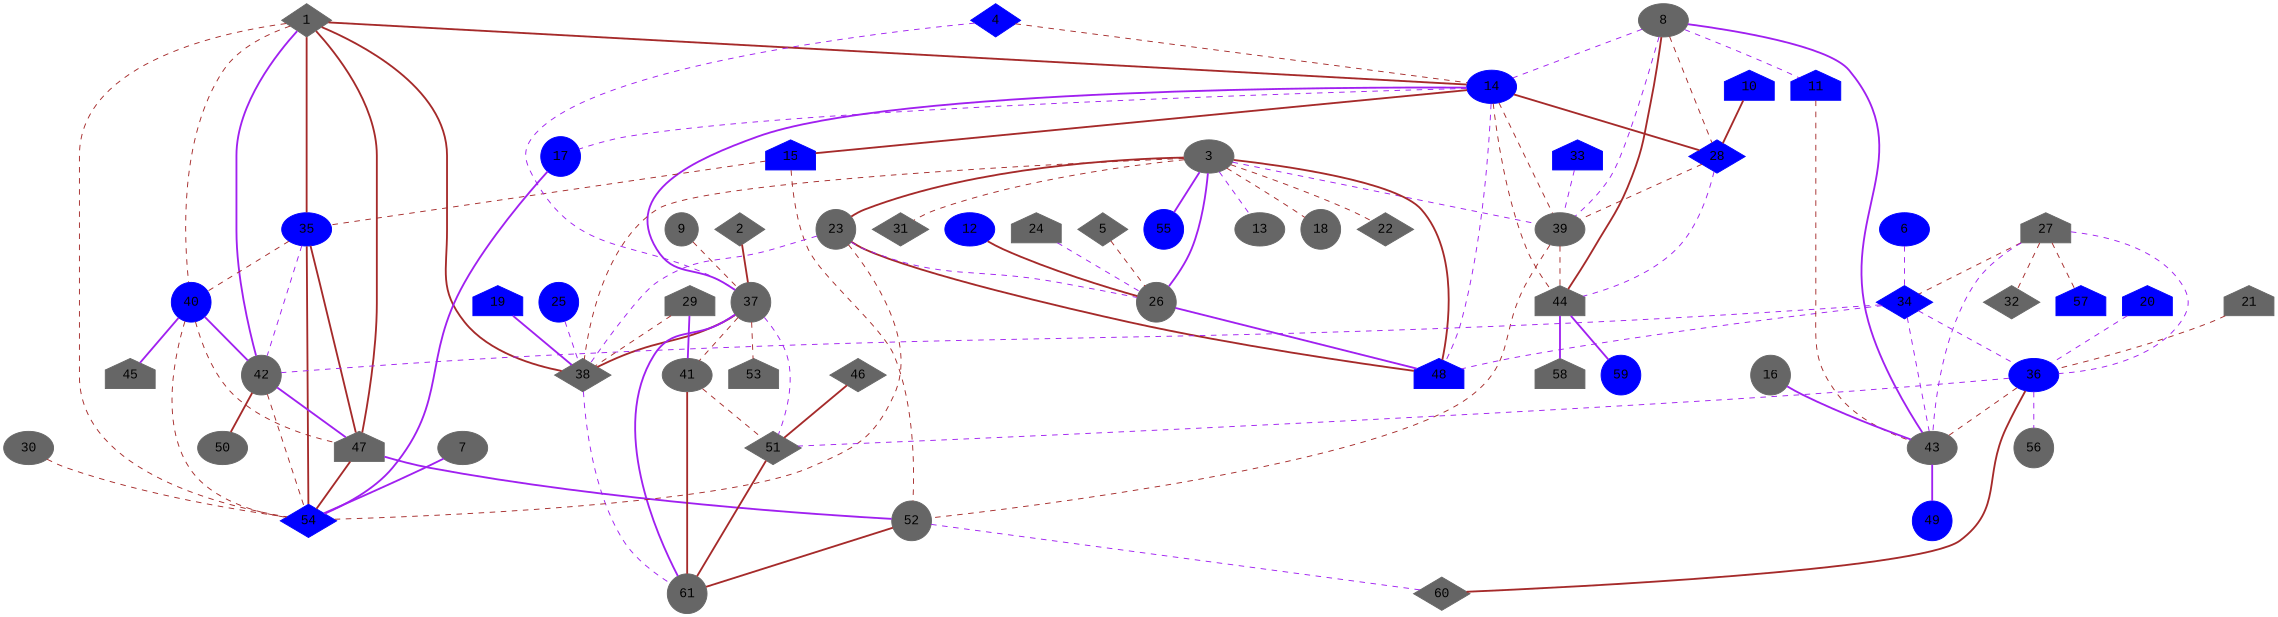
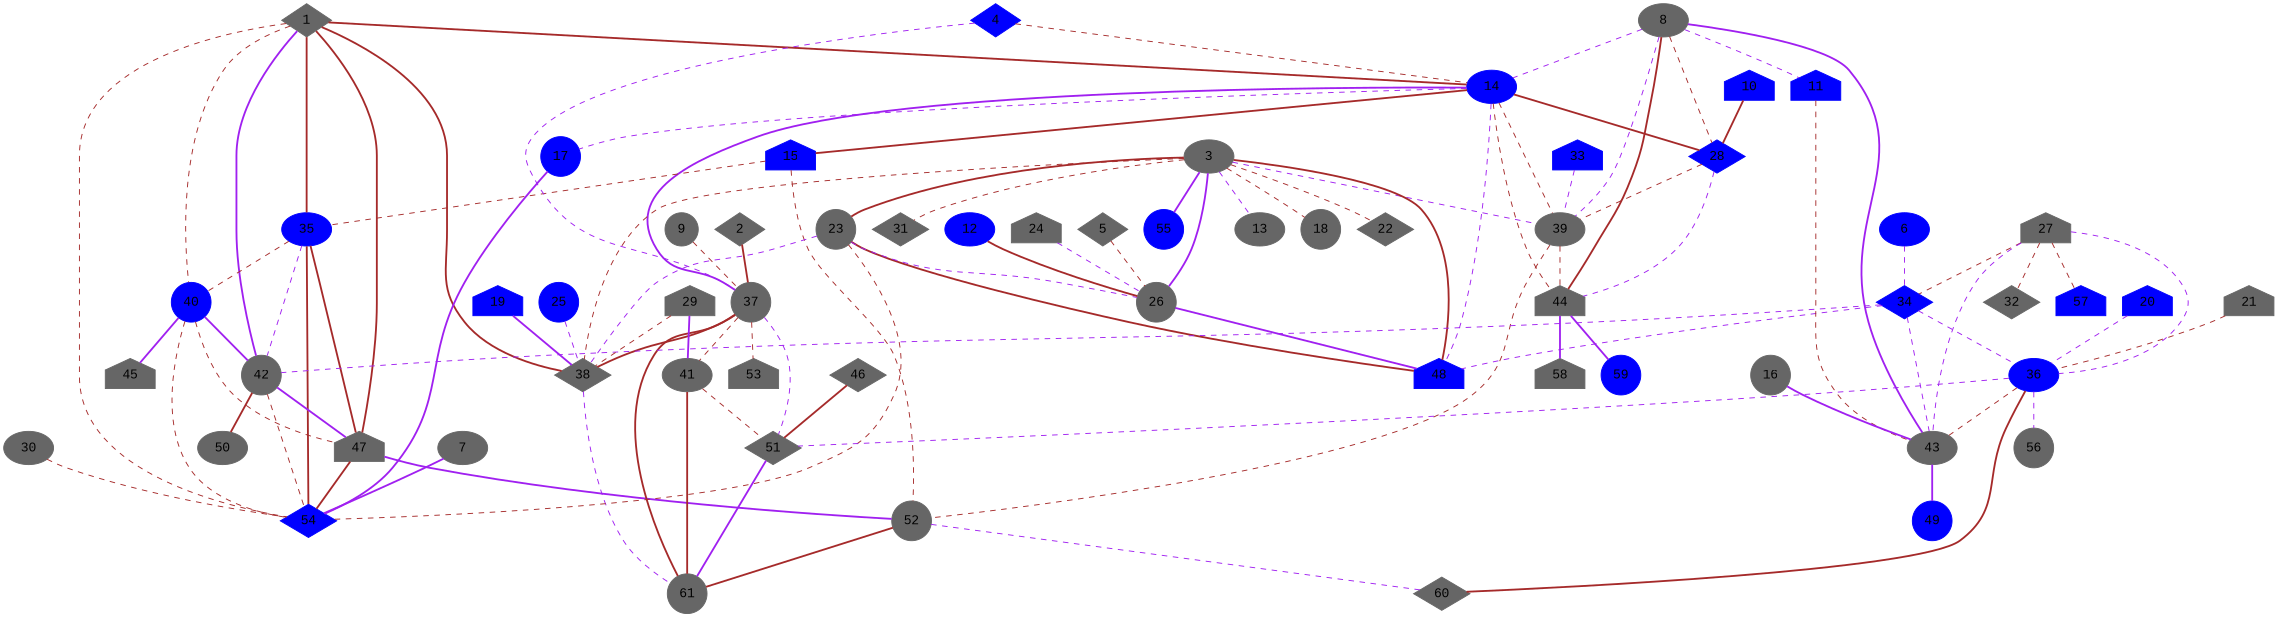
(636, 421) -> (636, 421)
(732, 518) -> (732, 518)
